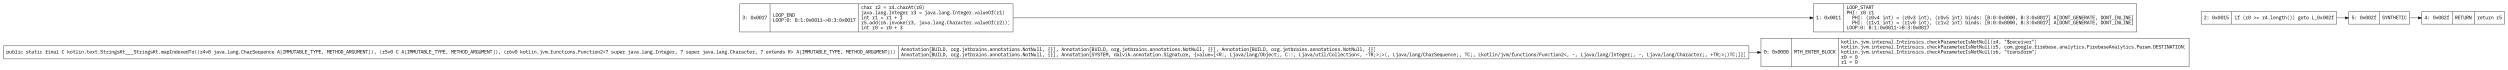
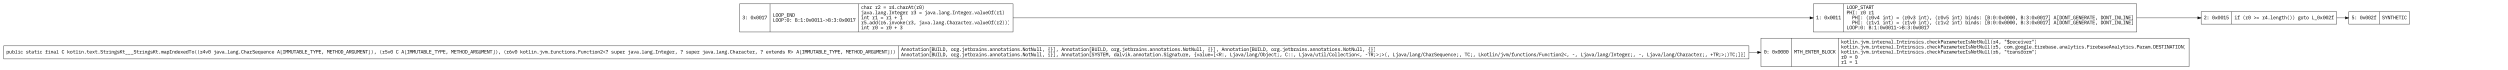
none -> (2167, 18)
(2463, 18) -> none
(1849, 62) -> (1849, 62)
